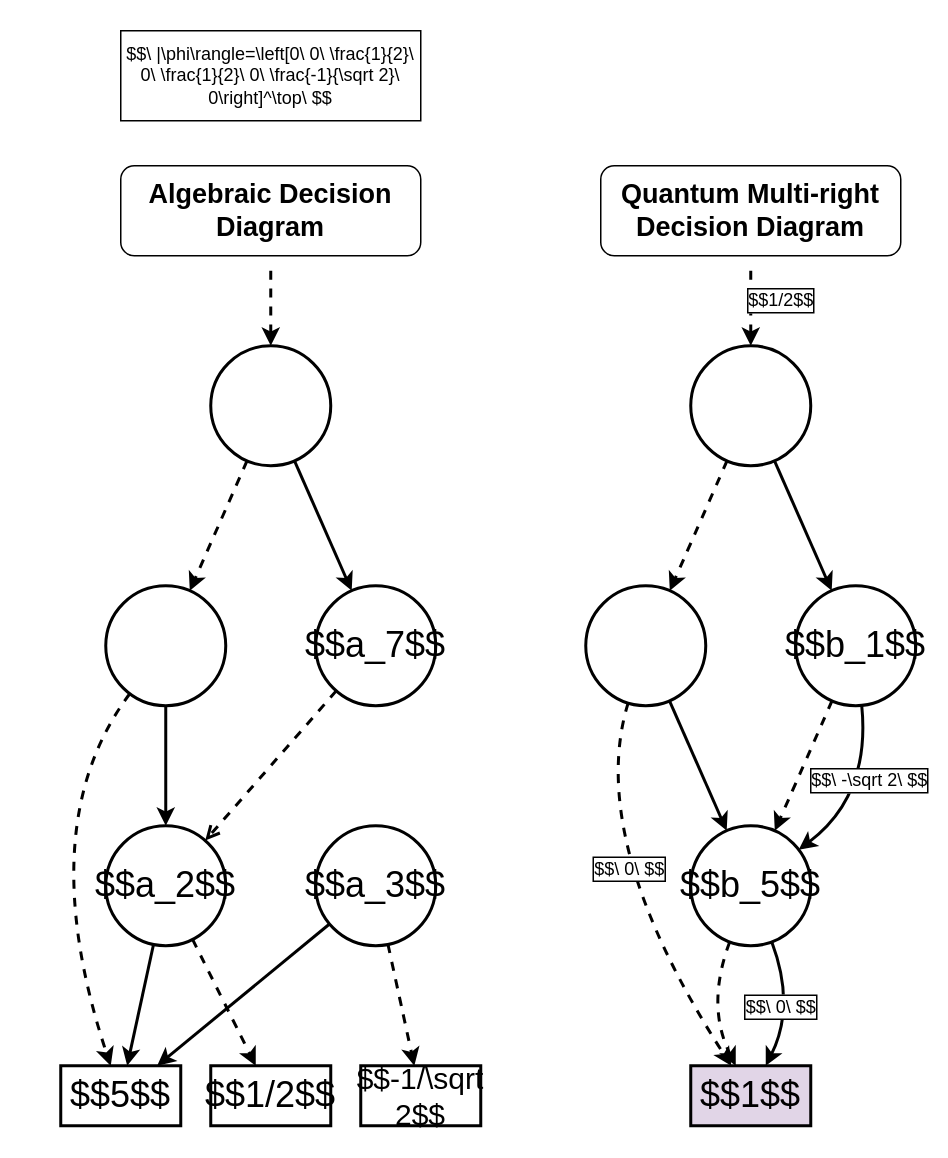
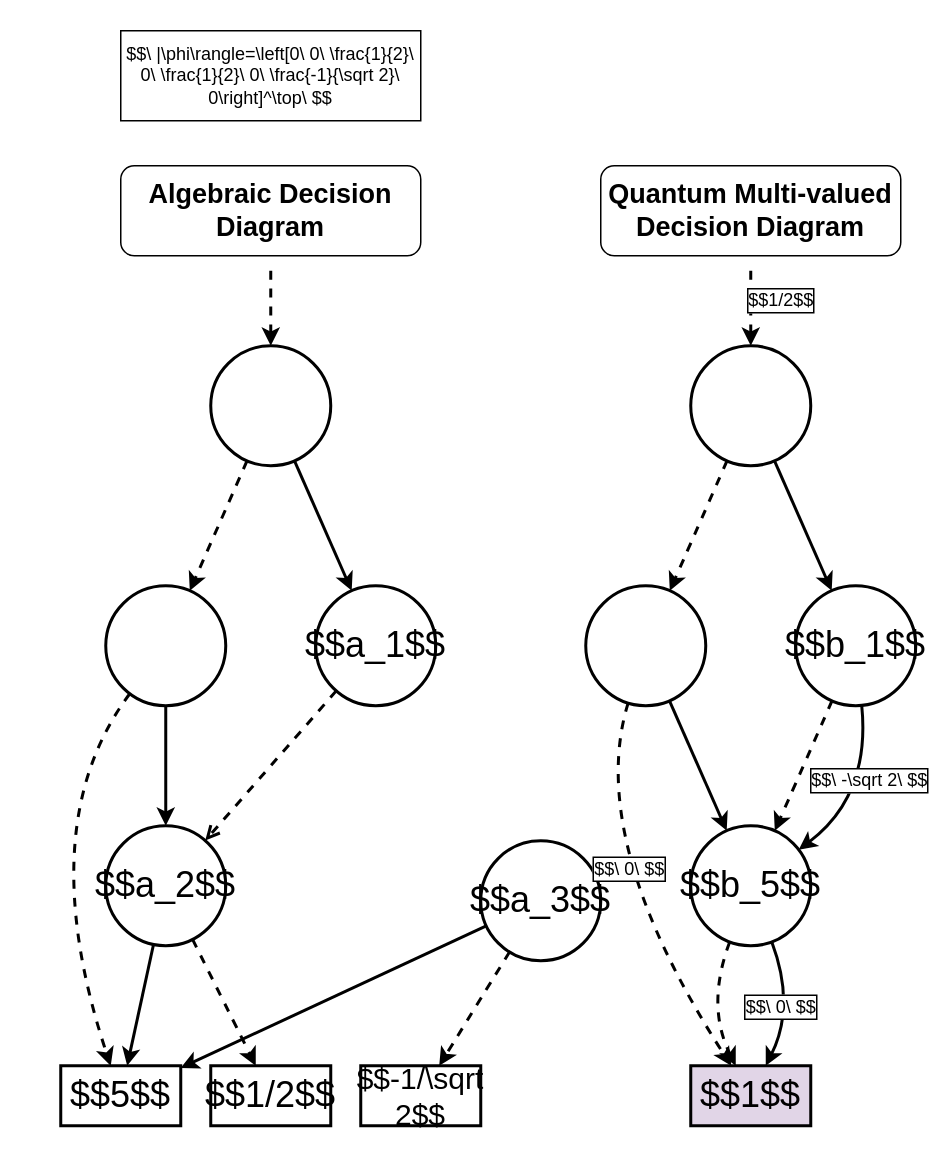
(751, 211) -> (751, 211)
(376, 646) -> (376, 646)
(376, 886) -> (541, 901)
